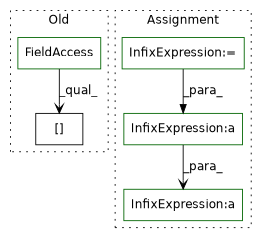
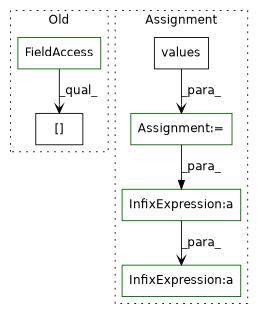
none -> (181, 53)
(183, 53) -> (181, 129)
